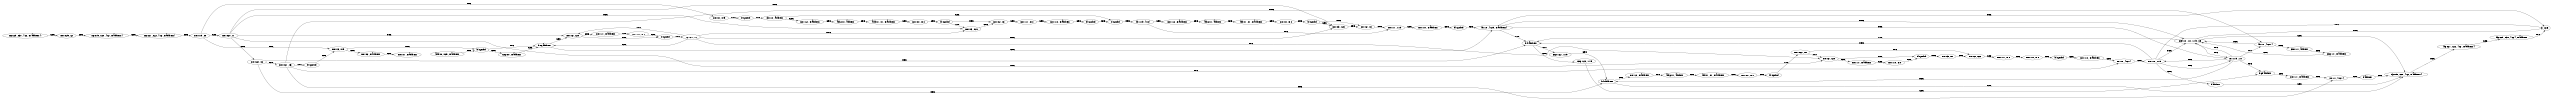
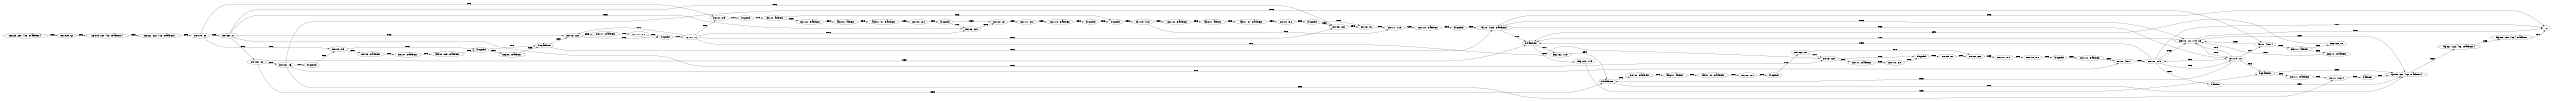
(2546, 28) -> (2546, 28)
none -> (2337, 44)
(622, 45) -> (705, 28)
none -> (425, 54)
none -> (2333, 71)
